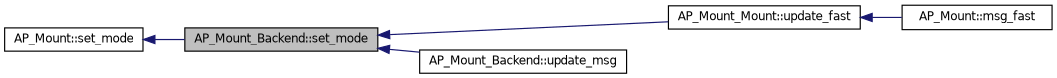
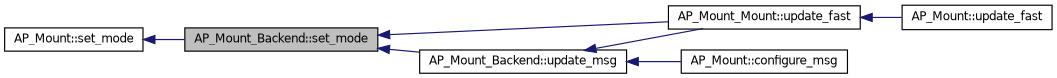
(977, 17) -> (977, 17)
none -> (650, 38)
none -> (764, 62)
